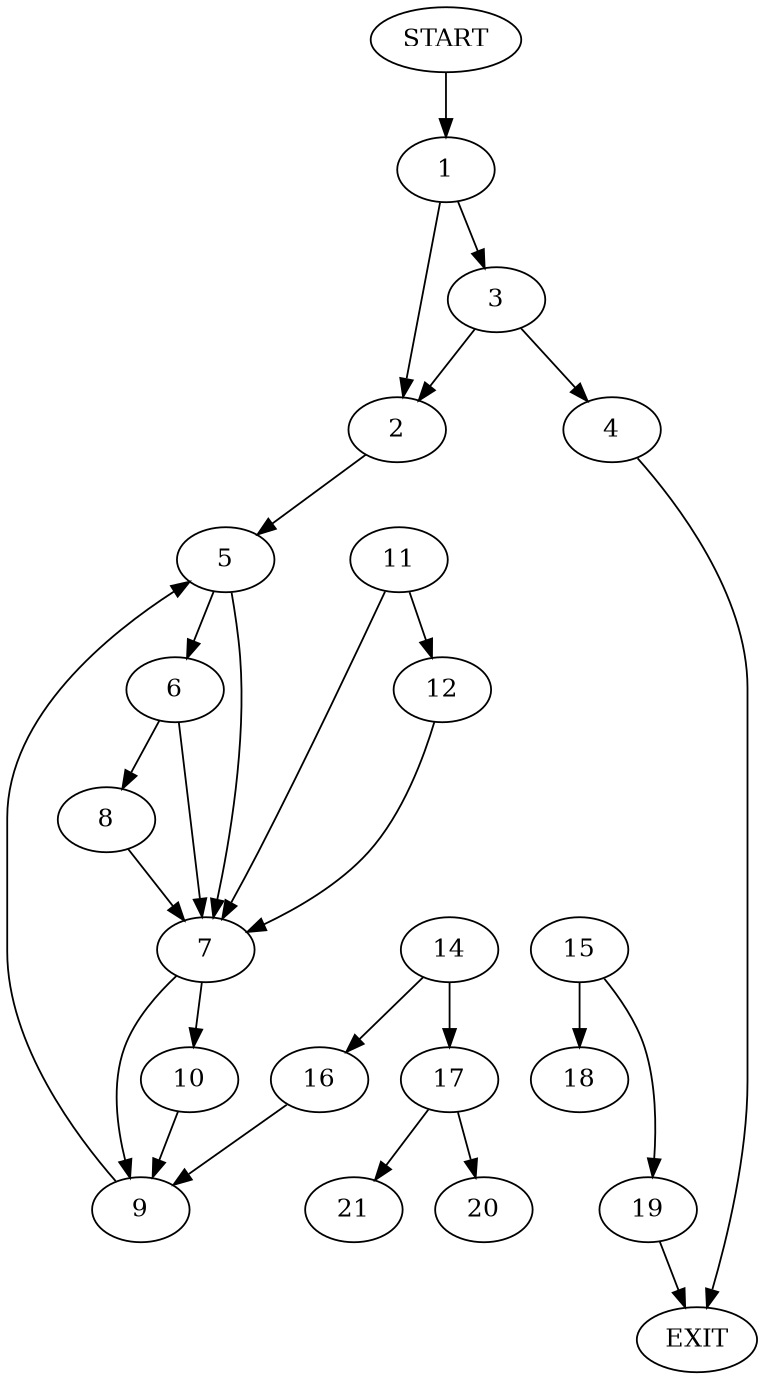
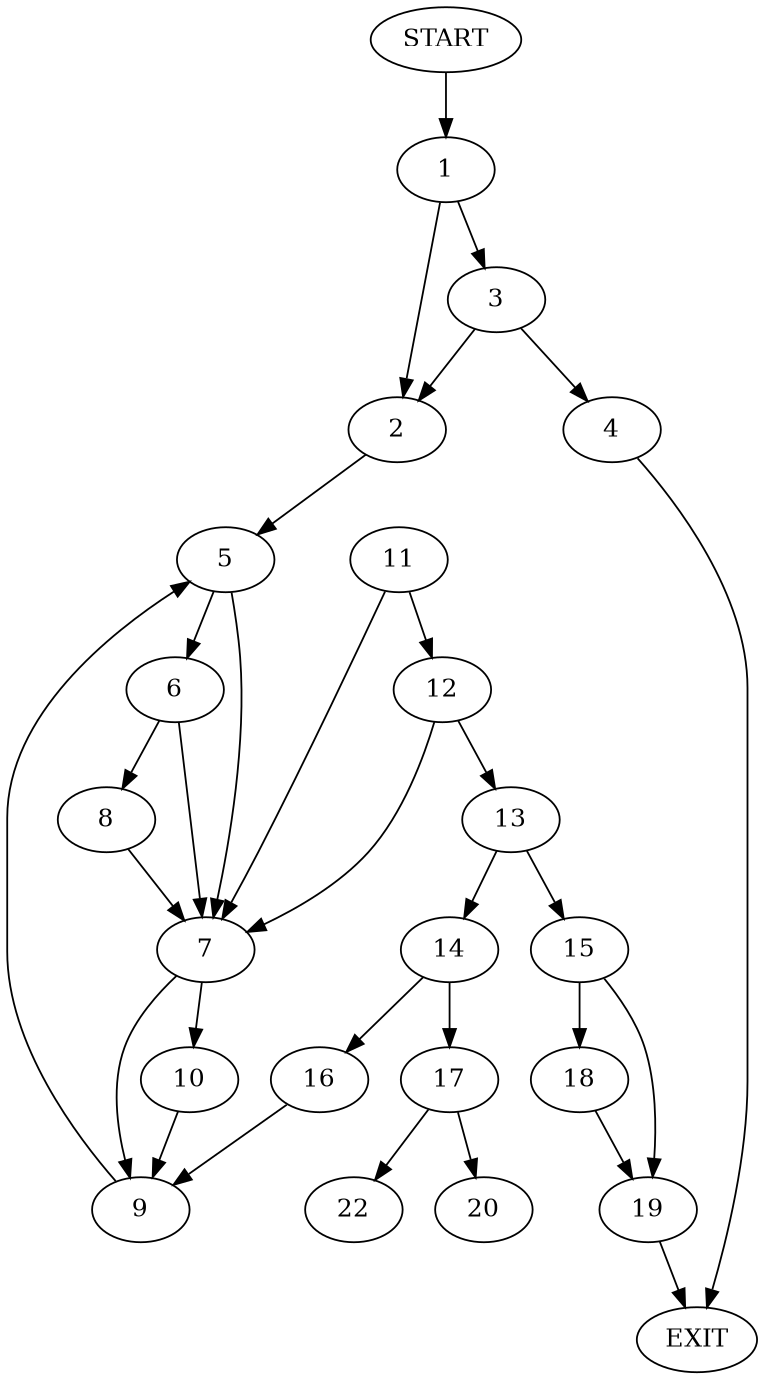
none -> (511, 820)
none -> (609, 1137)
(354, 1210) -> (354, 1210)
